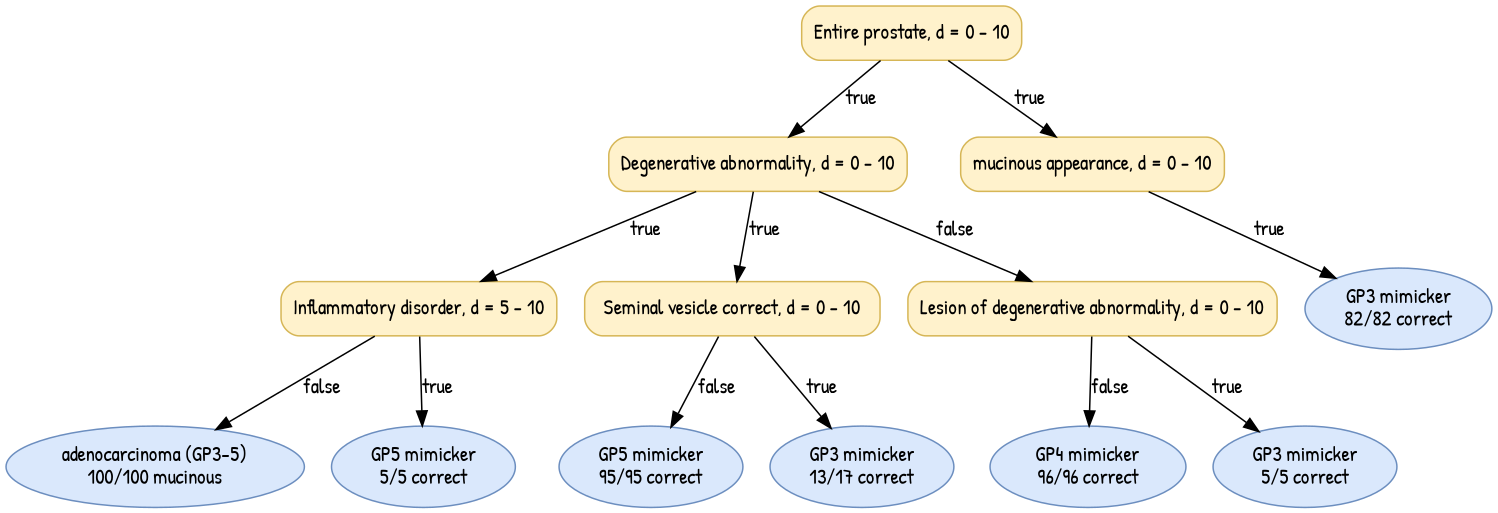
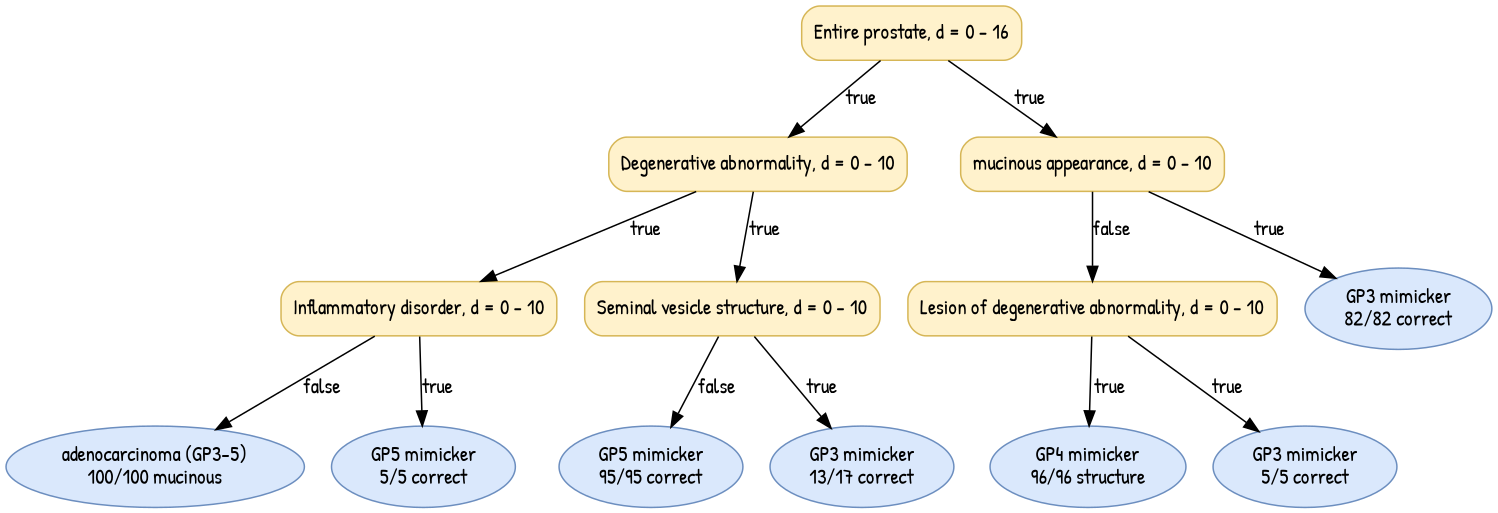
(912, 33) -> (912, 33)
(918, 234) -> (1093, 229)
(419, 309) -> (419, 309)
(732, 309) -> (732, 309)
(1110, 388) -> (1110, 388)
(1088, 477) -> (1088, 477)
